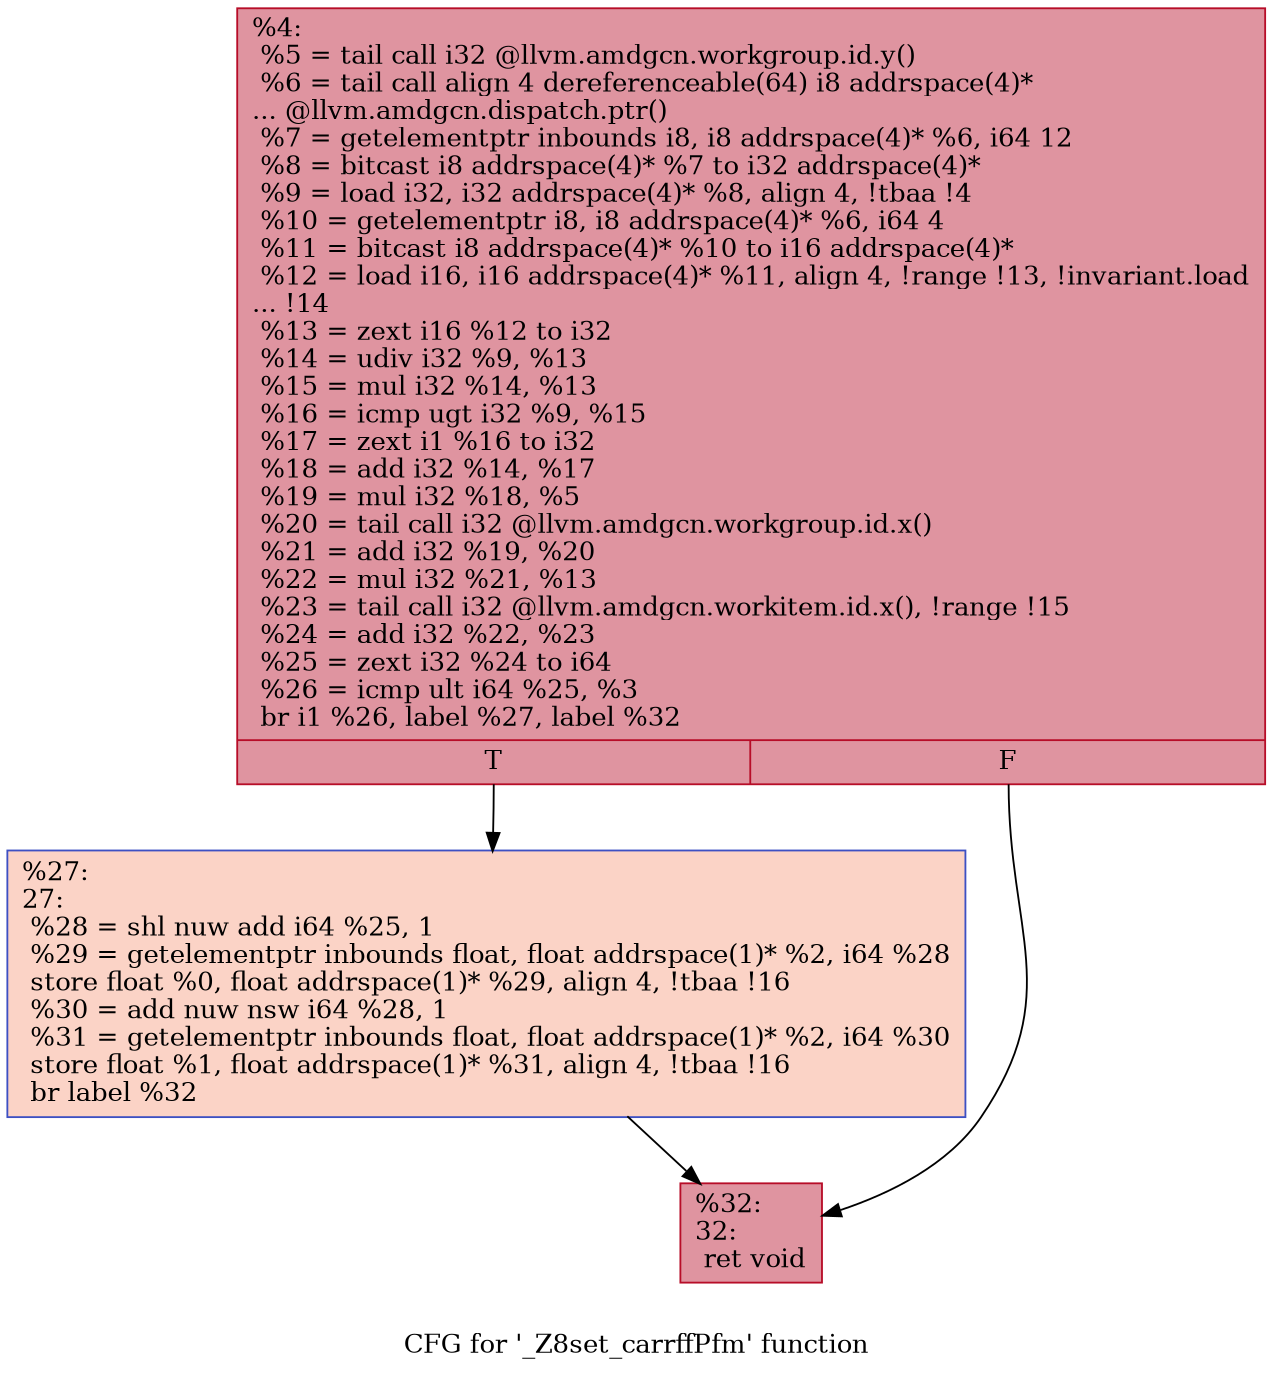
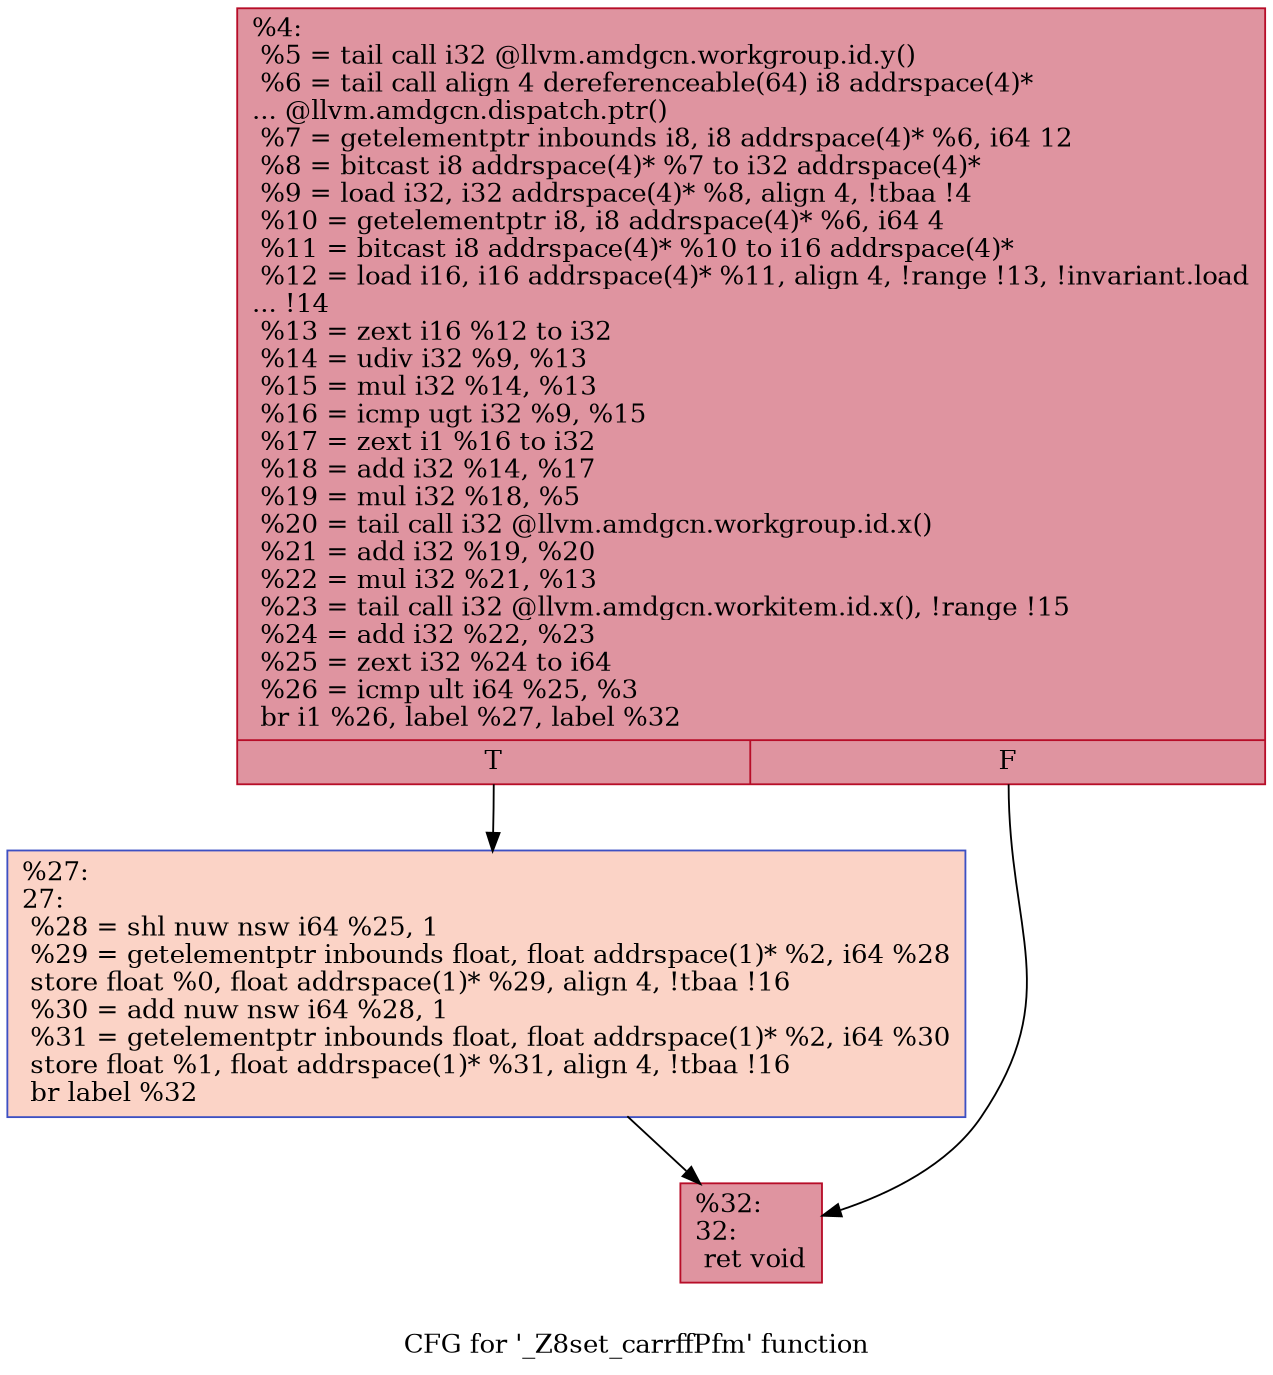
(229, 928) -> (231, 928)
